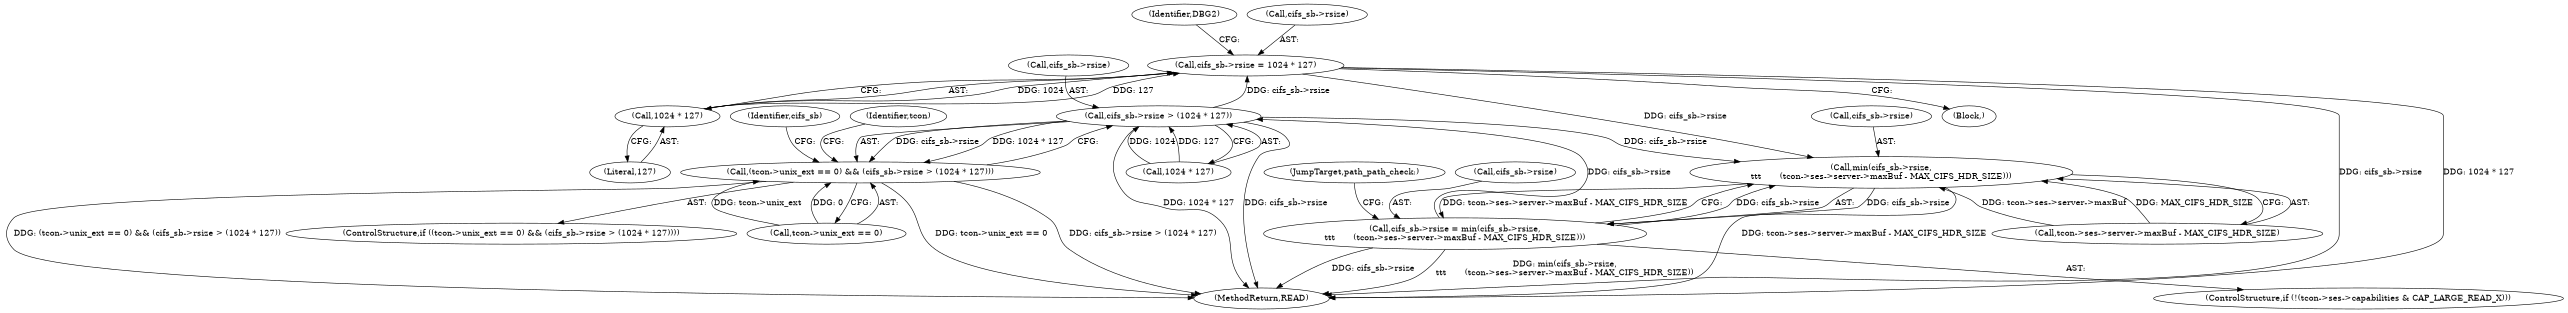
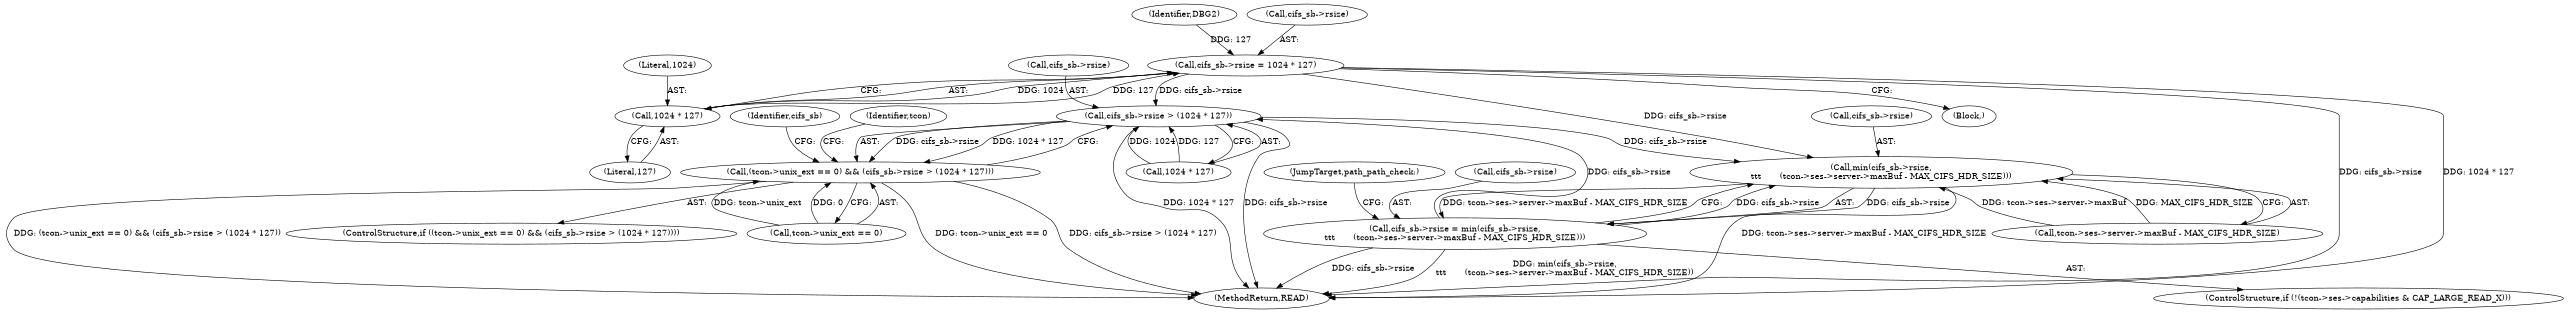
(1231, 40) -> (1231, 40)
none -> (668, 65)
(1235, 100) -> (1167, 81)
